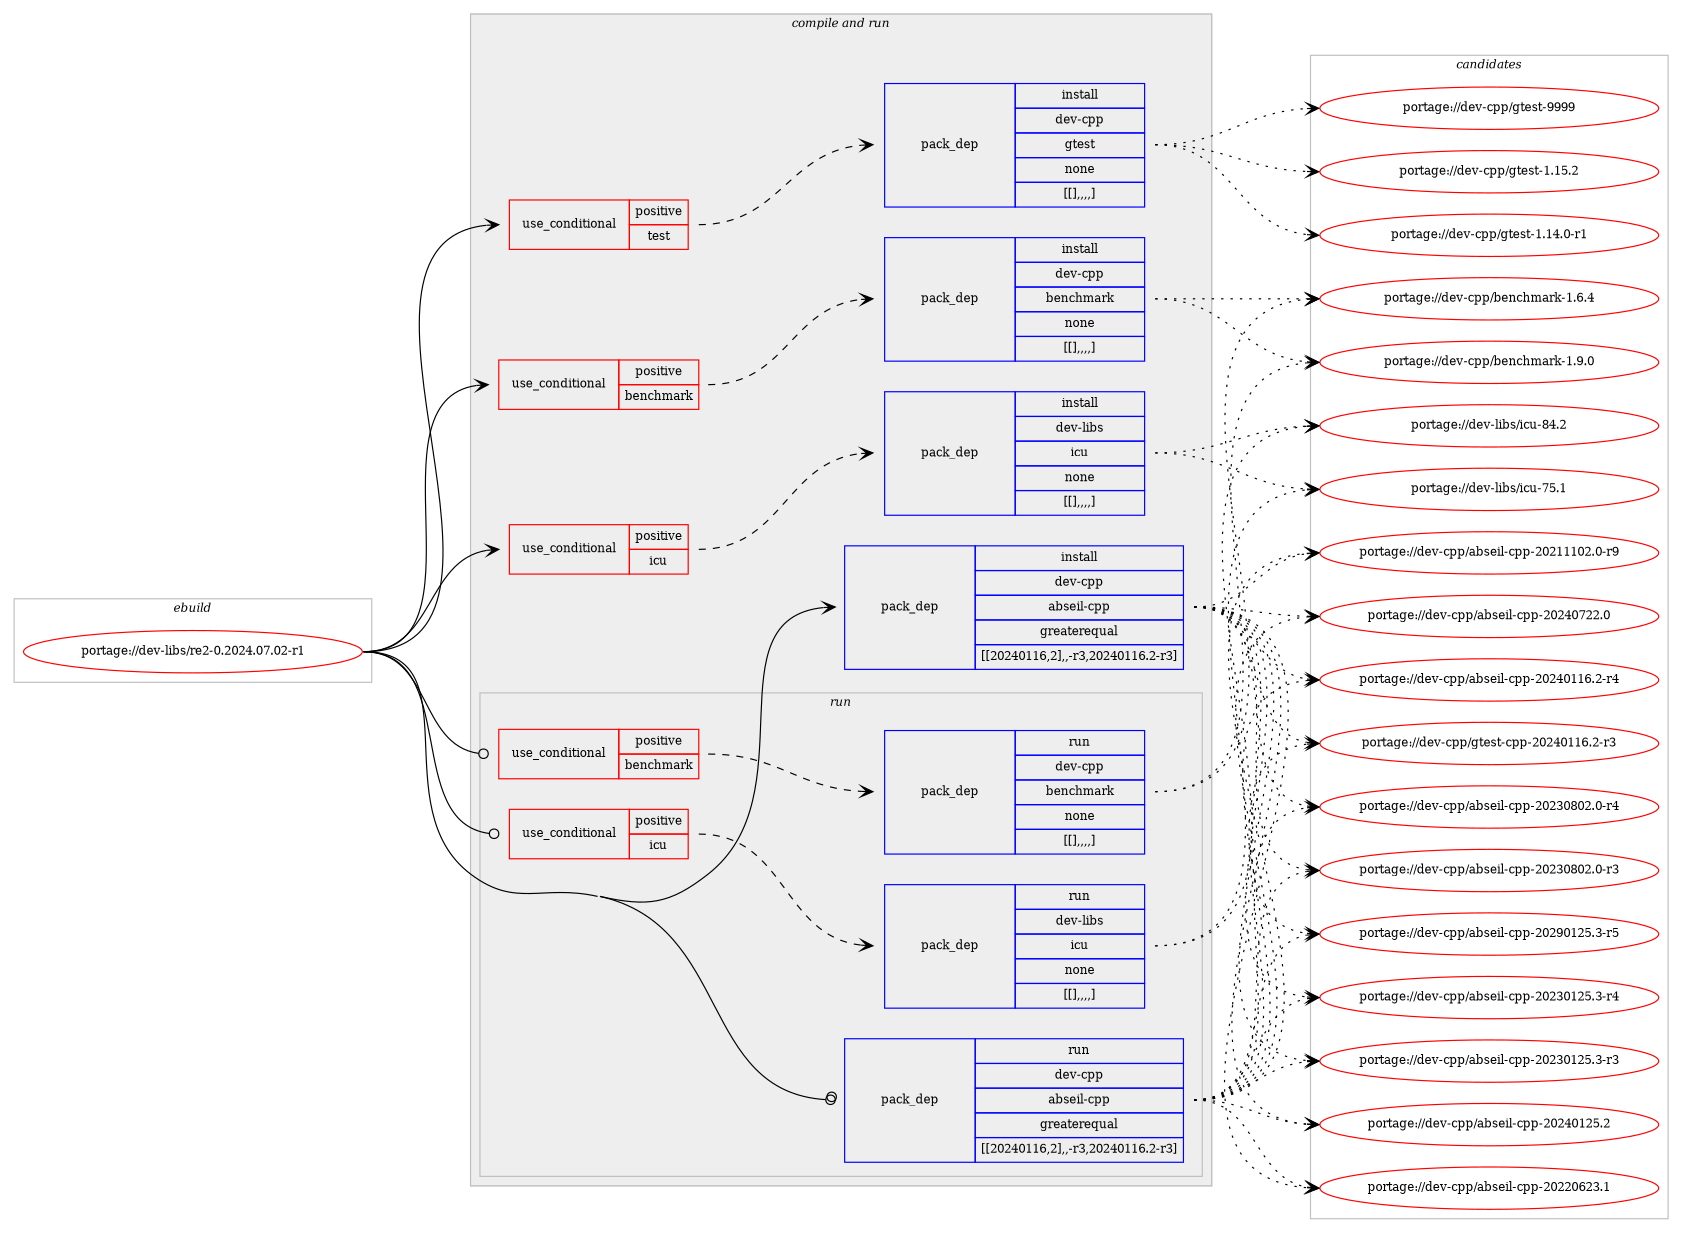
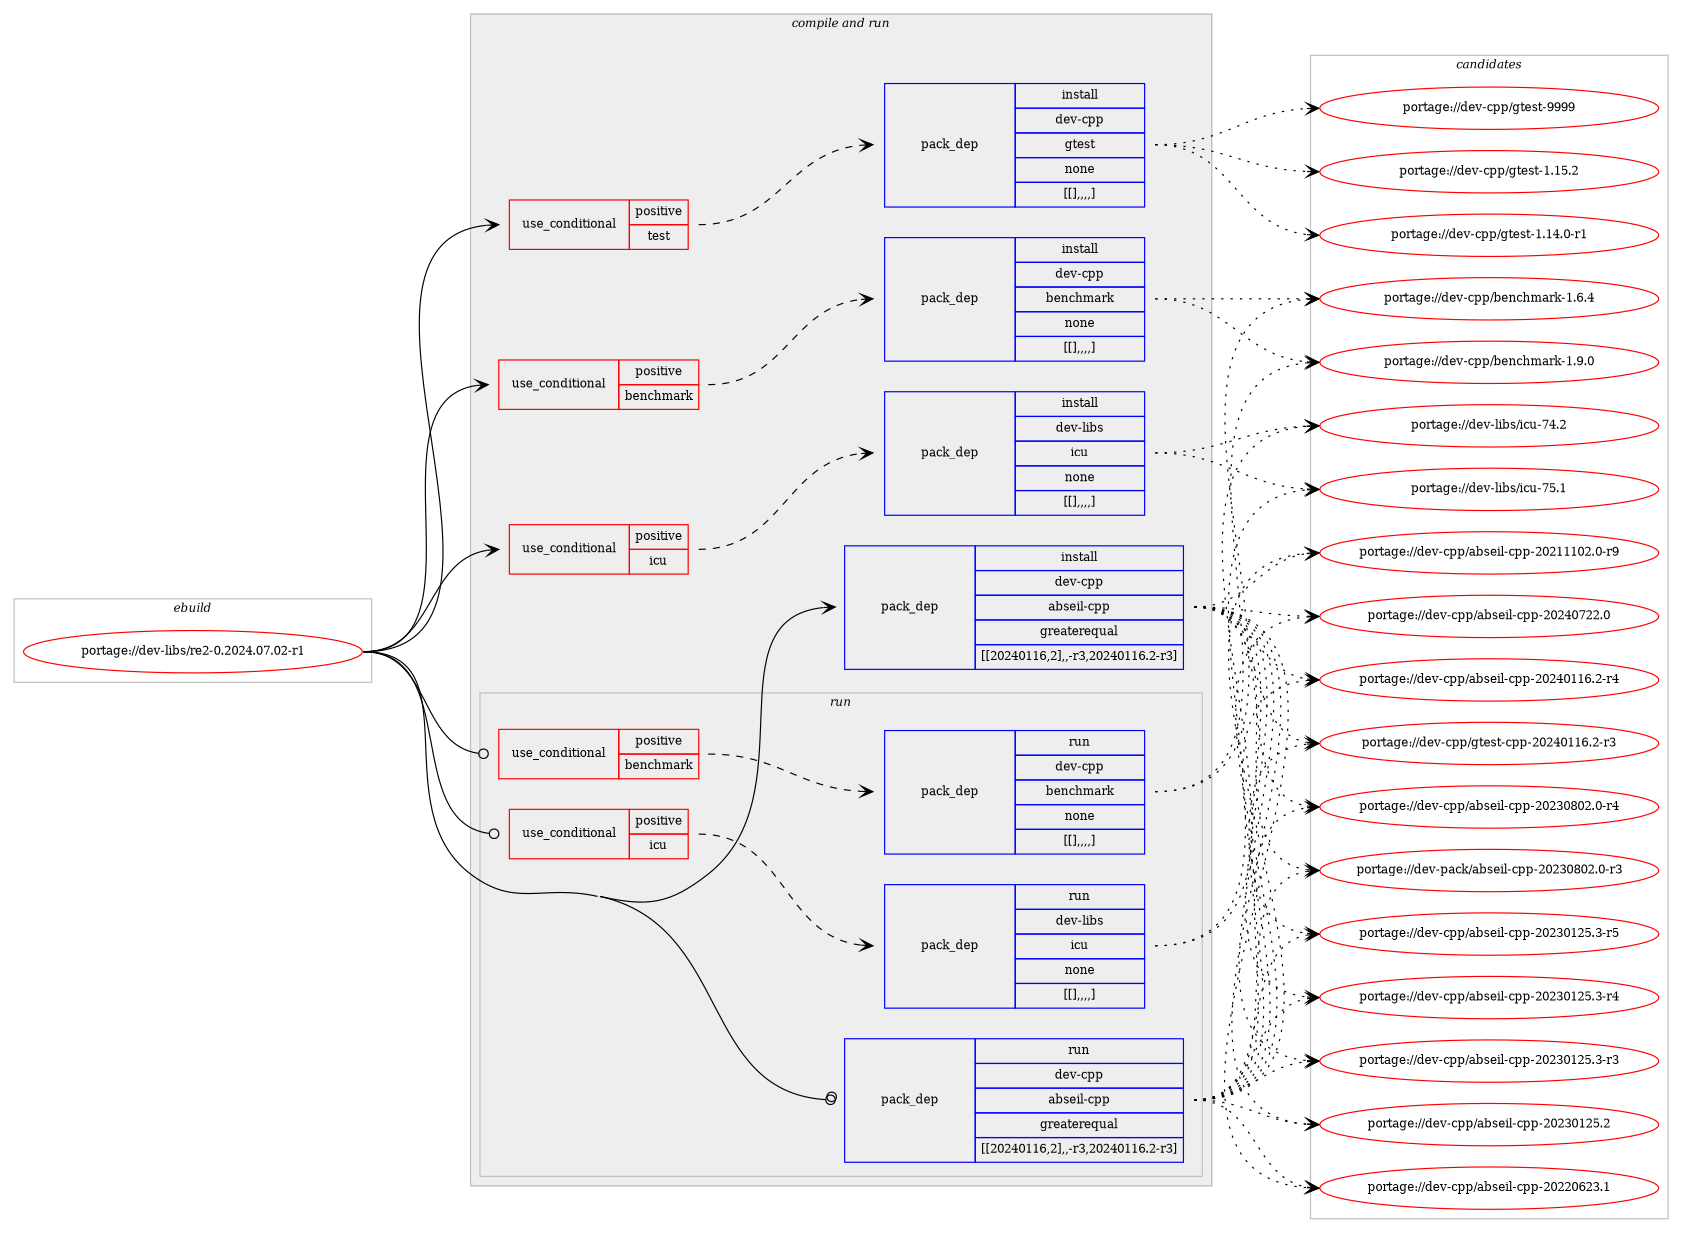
(1489, 426) -> (1489, 426)
(1489, 871) -> (1489, 871)
(1489, 934) -> (1489, 934)
(1489, 1125) -> (1489, 1125)
